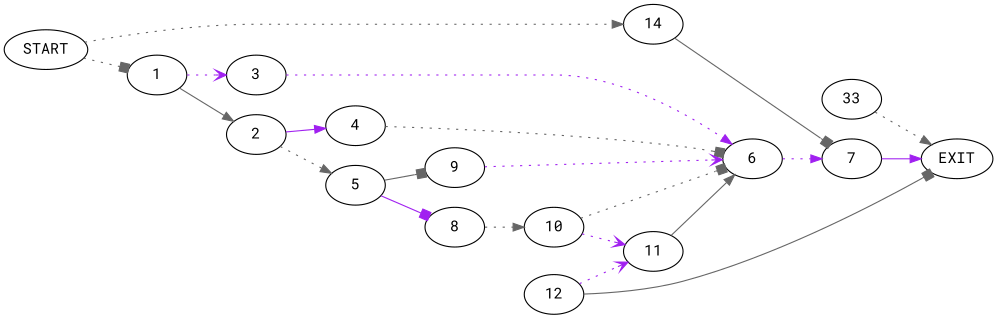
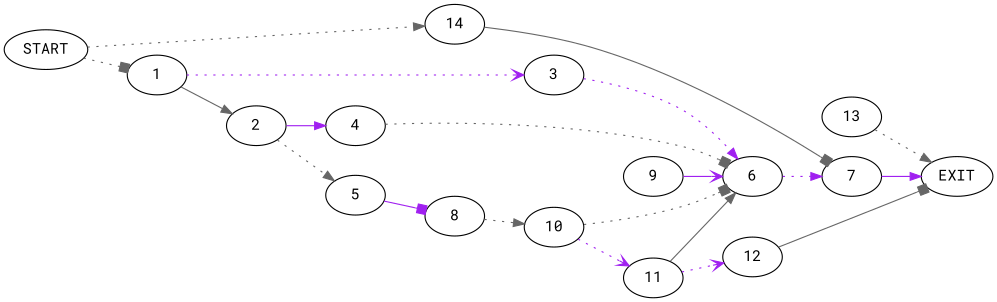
(852, 99) -> (852, 117)
(598, 163) -> (698, 176)
(400, 177) -> none
(599, 275) -> (697, 269)
